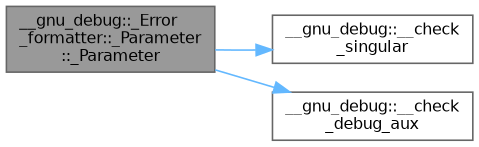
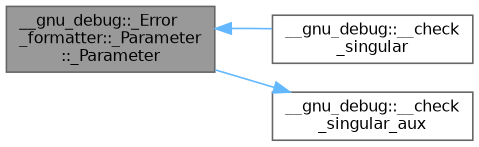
(236, 50) -> (252, 28)
(373, 116) -> (373, 116)
